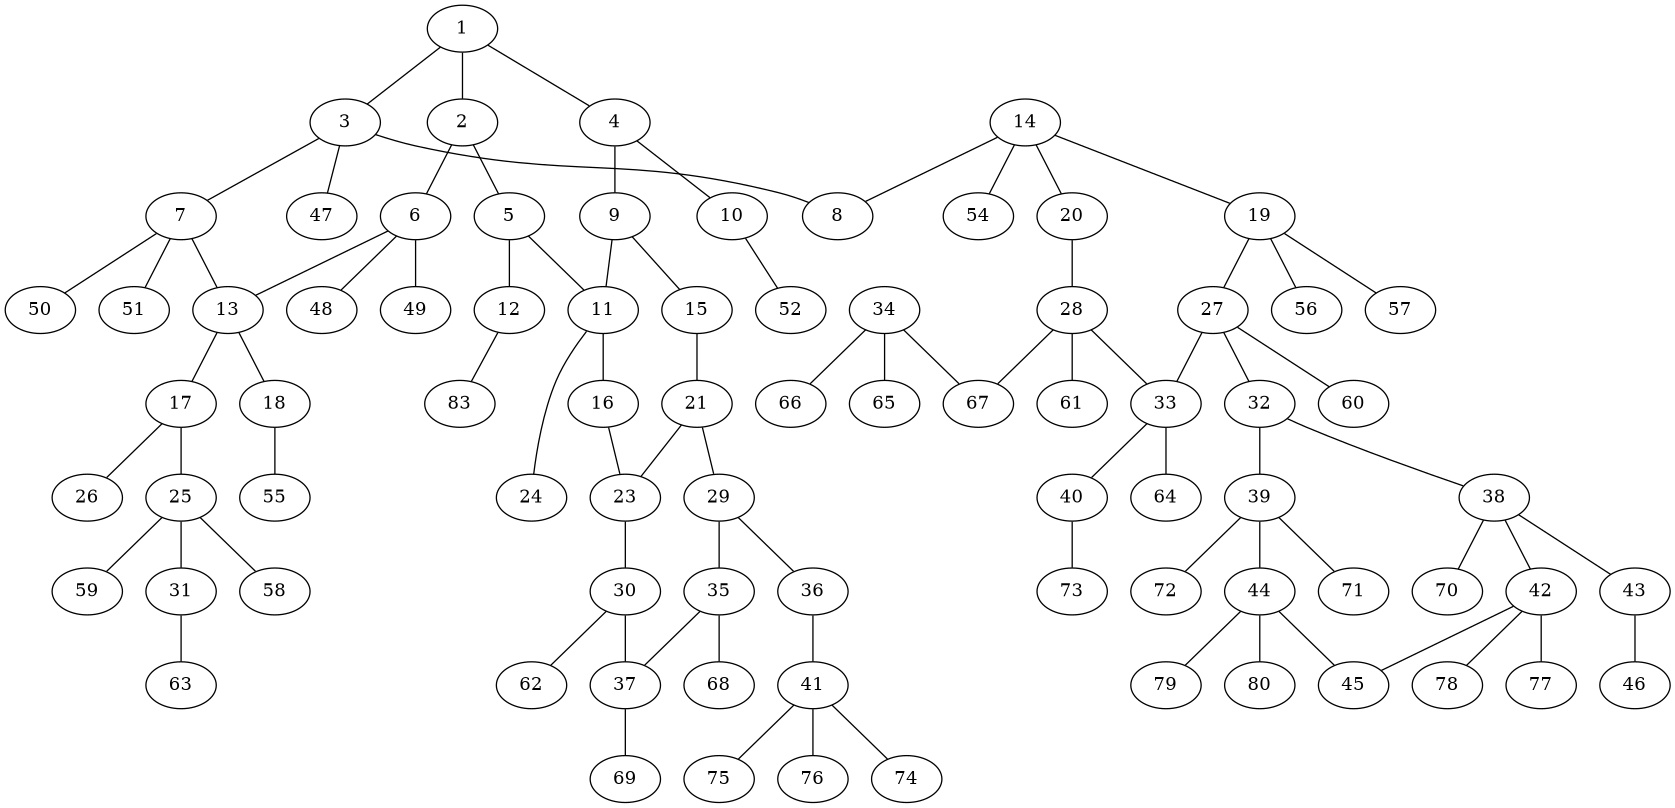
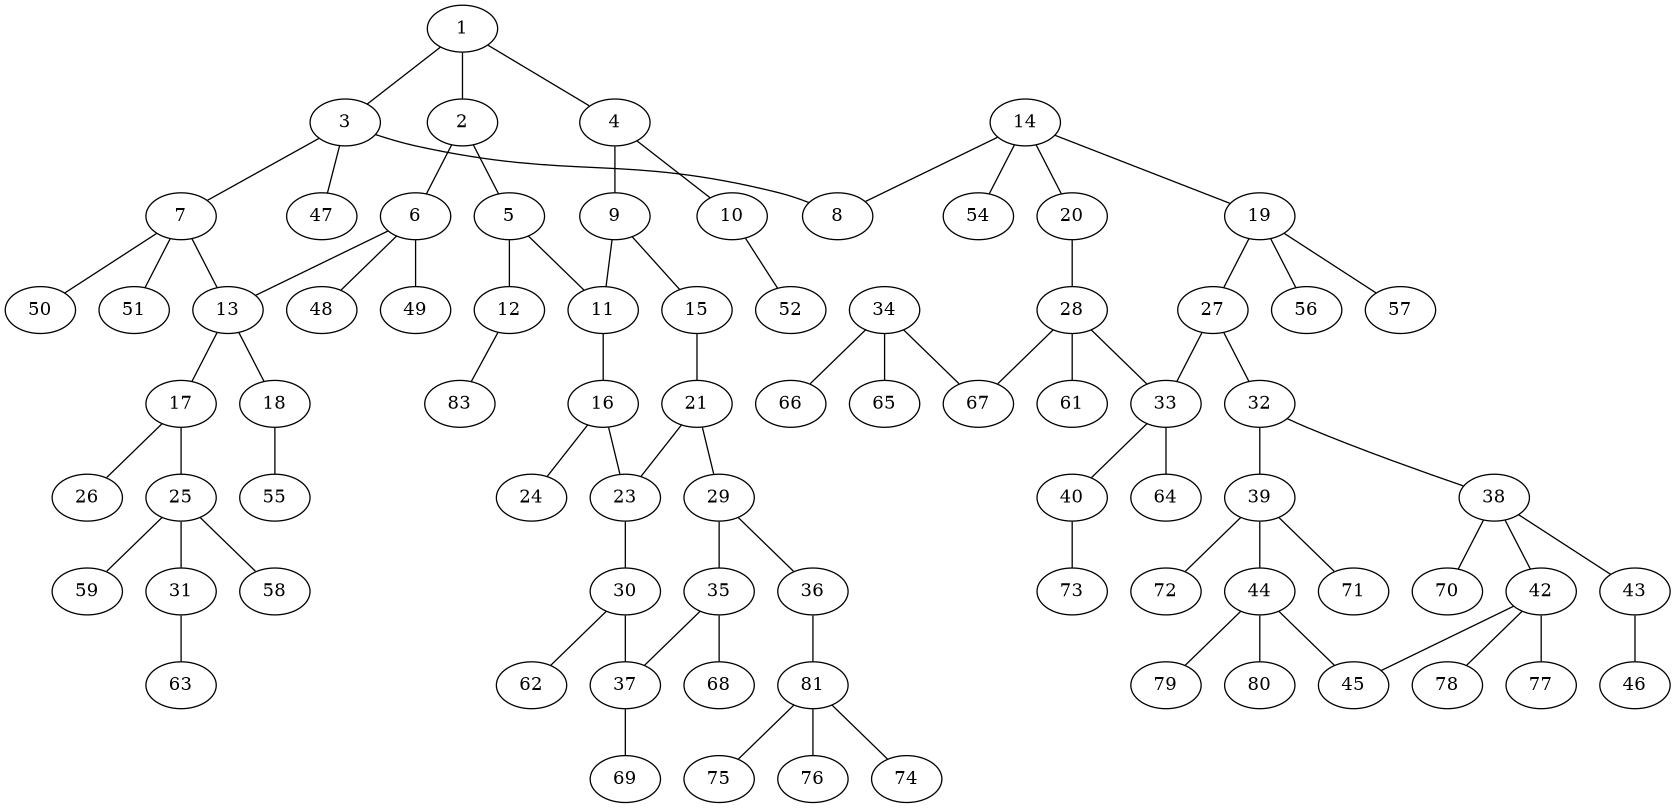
(550, 399) -> (567, 451)
(1354, 404) -> none
(813, 685) -> (813, 685)
